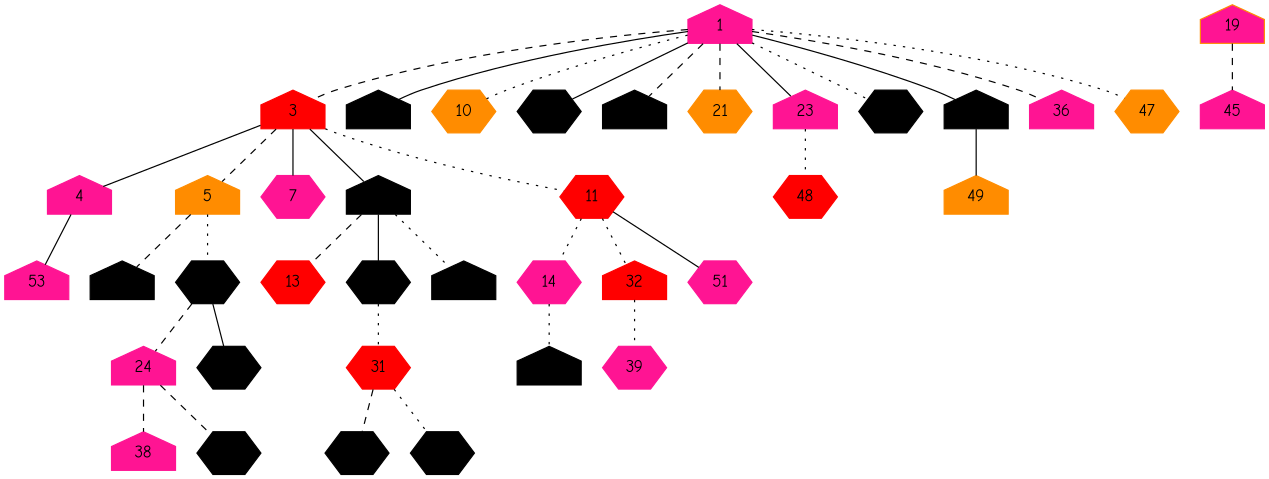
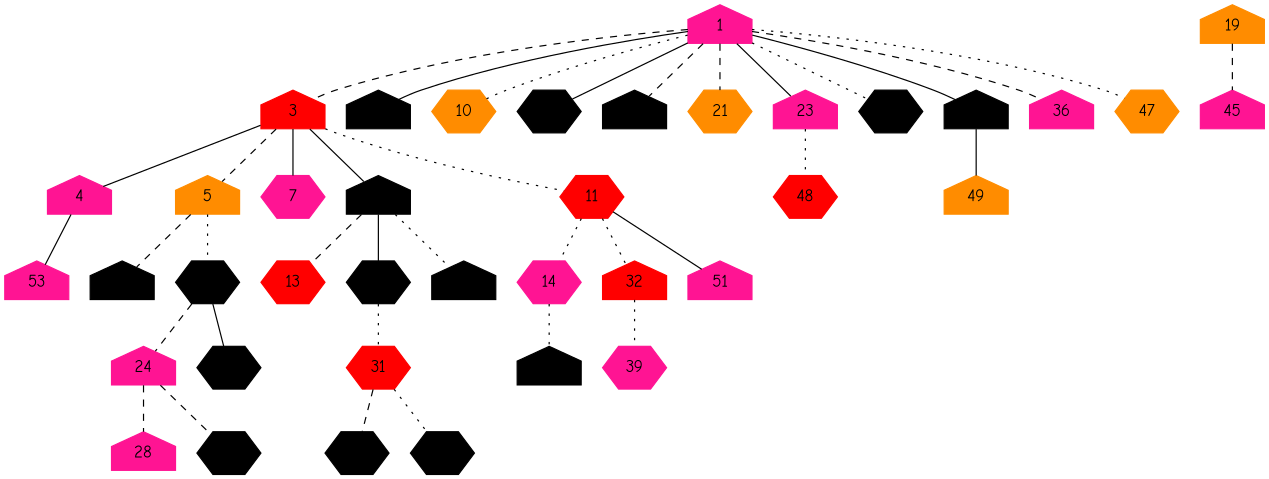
(1232, 26) -> (1232, 26)
(720, 282) -> (720, 282)
(144, 453) -> (144, 453)
